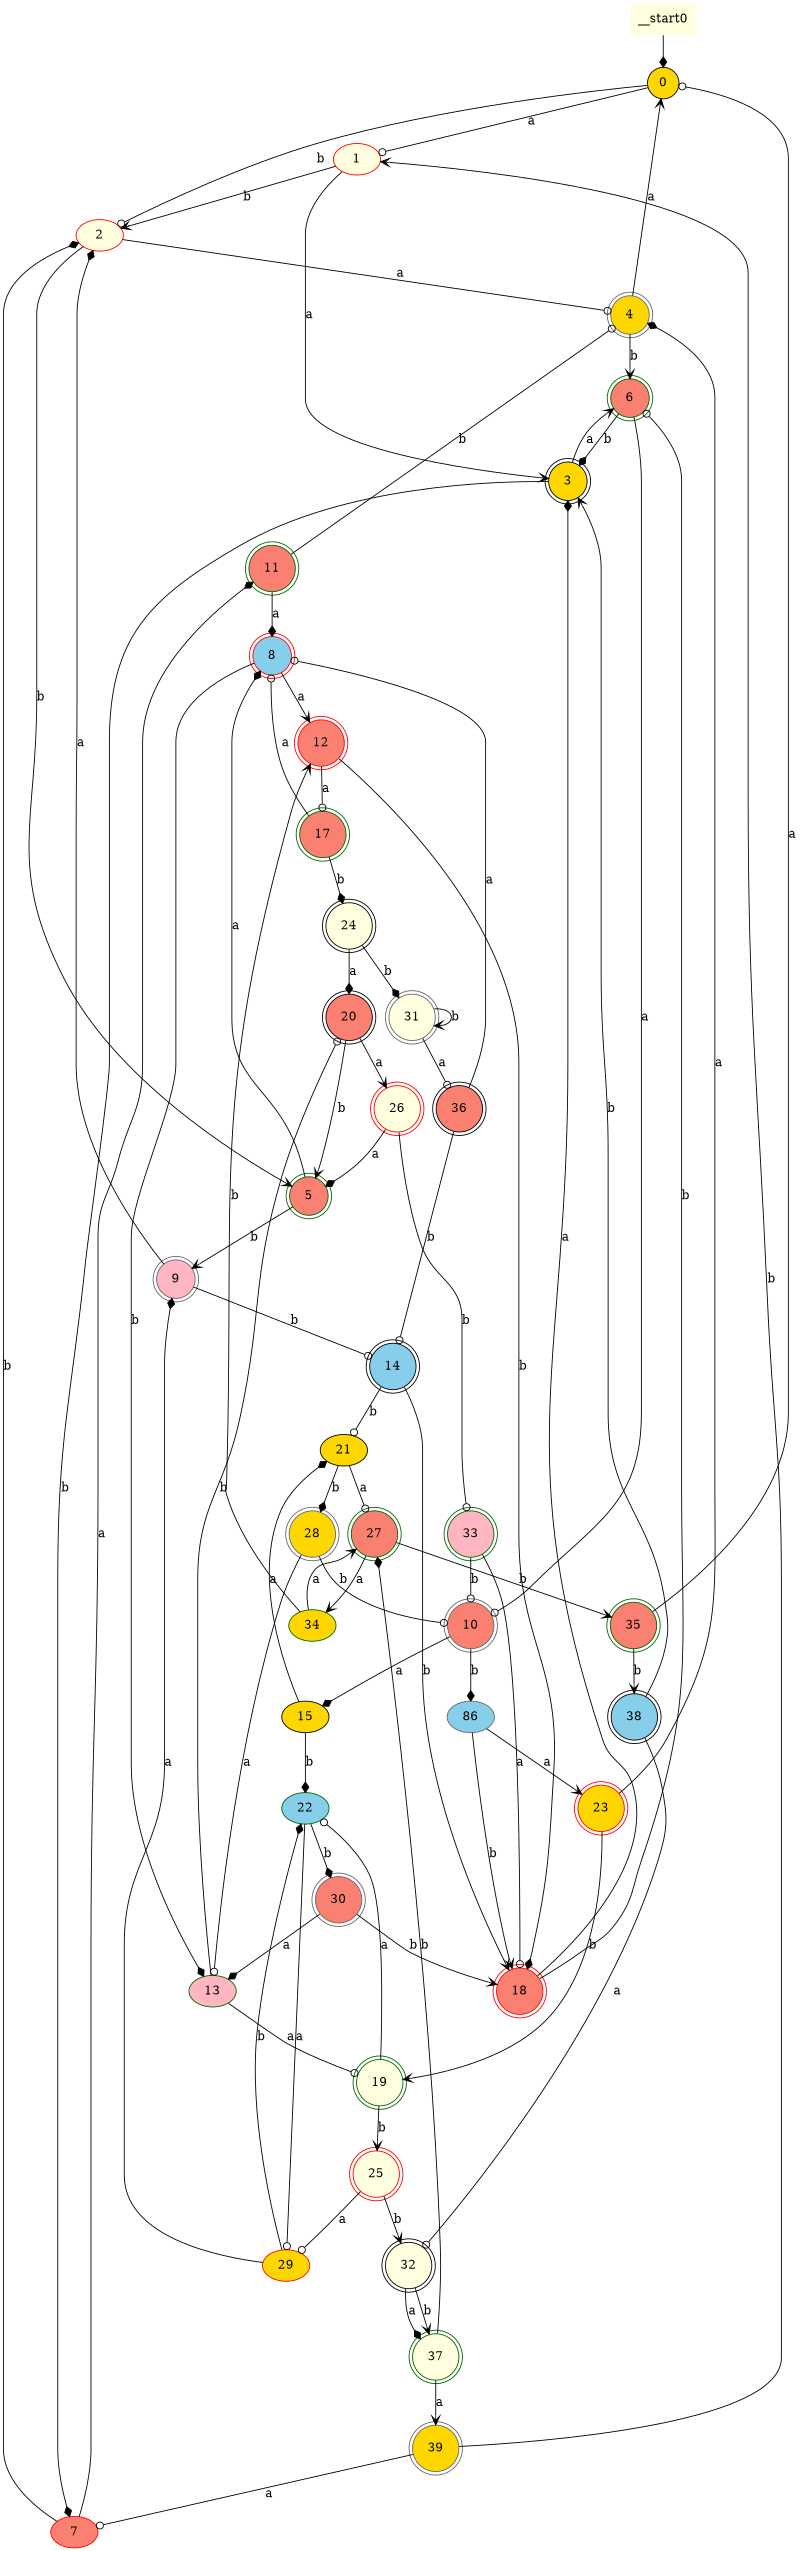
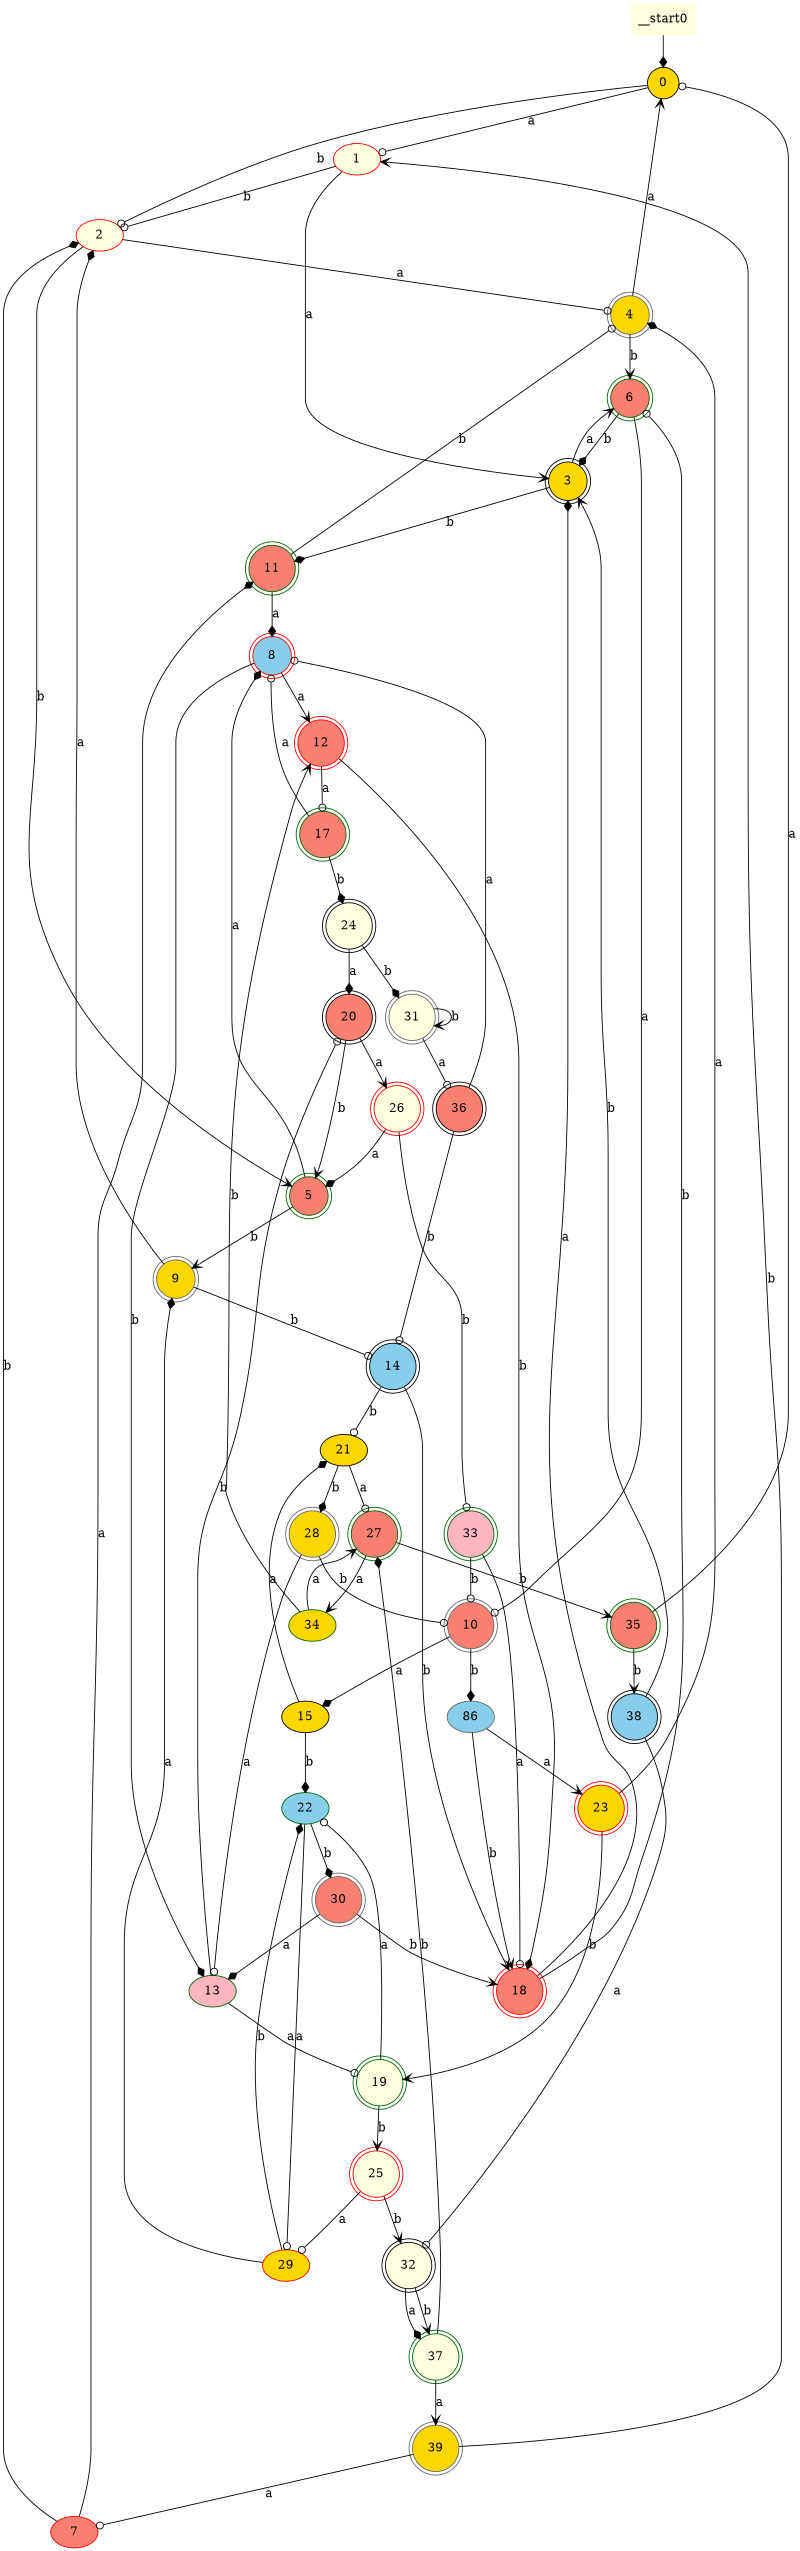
(232, 196) -> (232, 196)
(176, 1279) -> (176, 1279)
(76, 1339) -> (427, 523)
